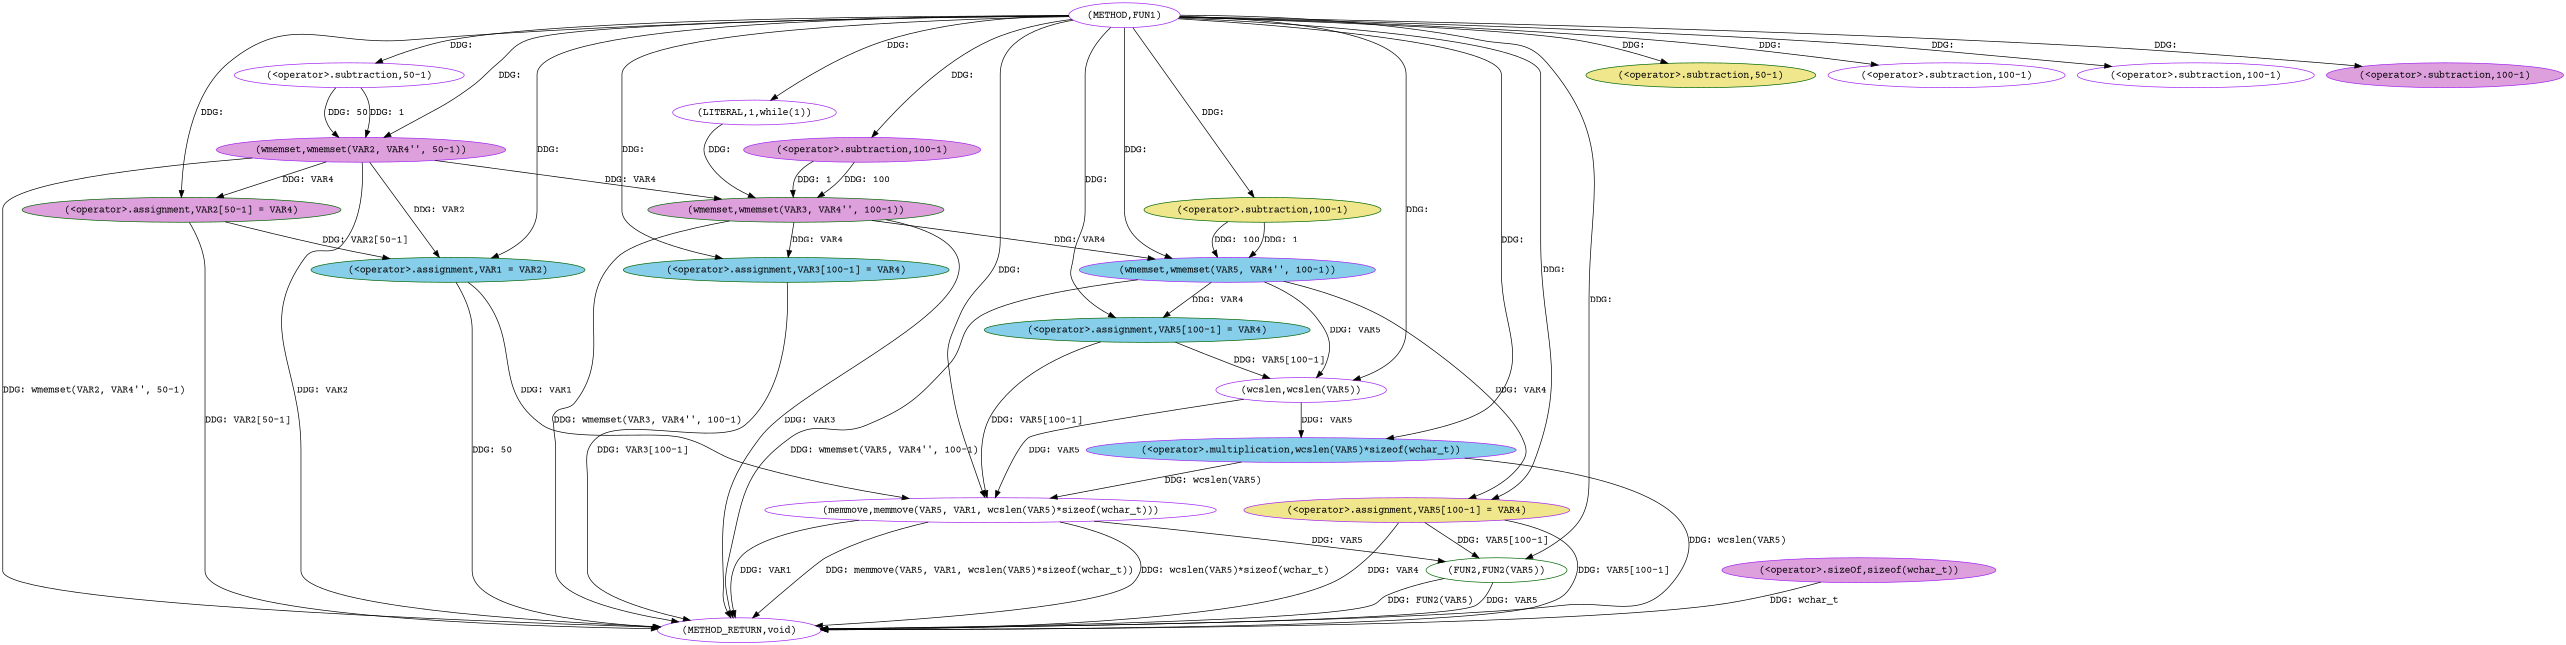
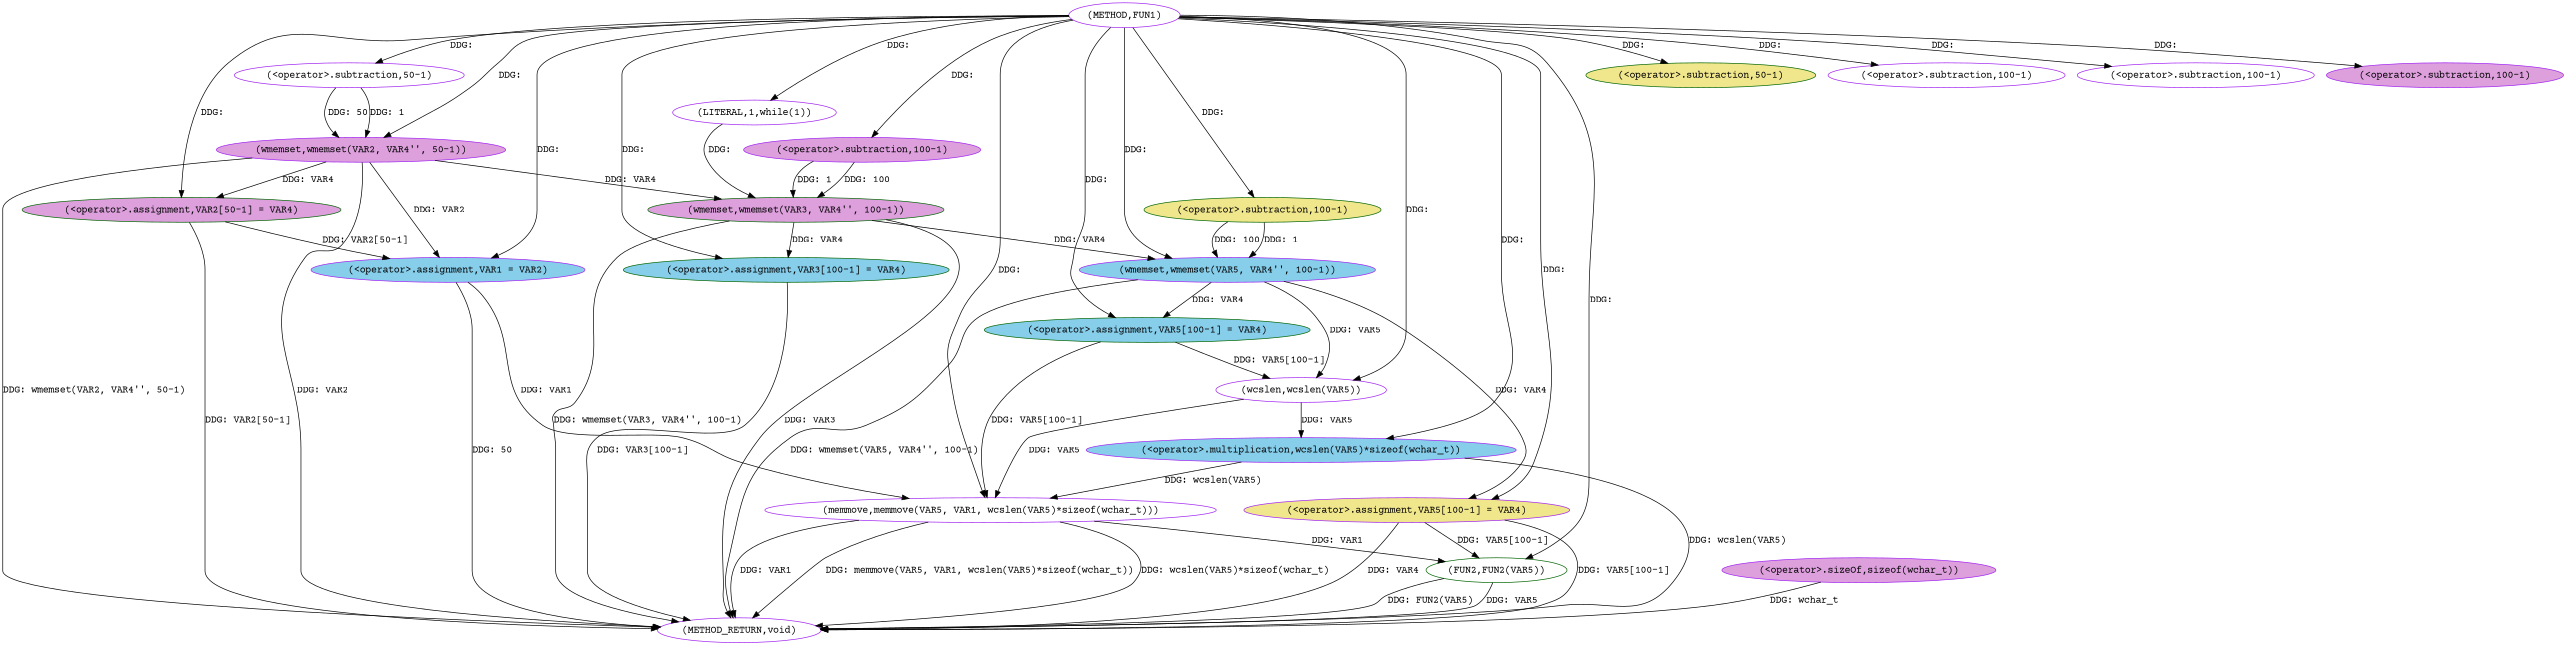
(448, 270) -> (448, 270)
(1337, 540) -> (1337, 540)
